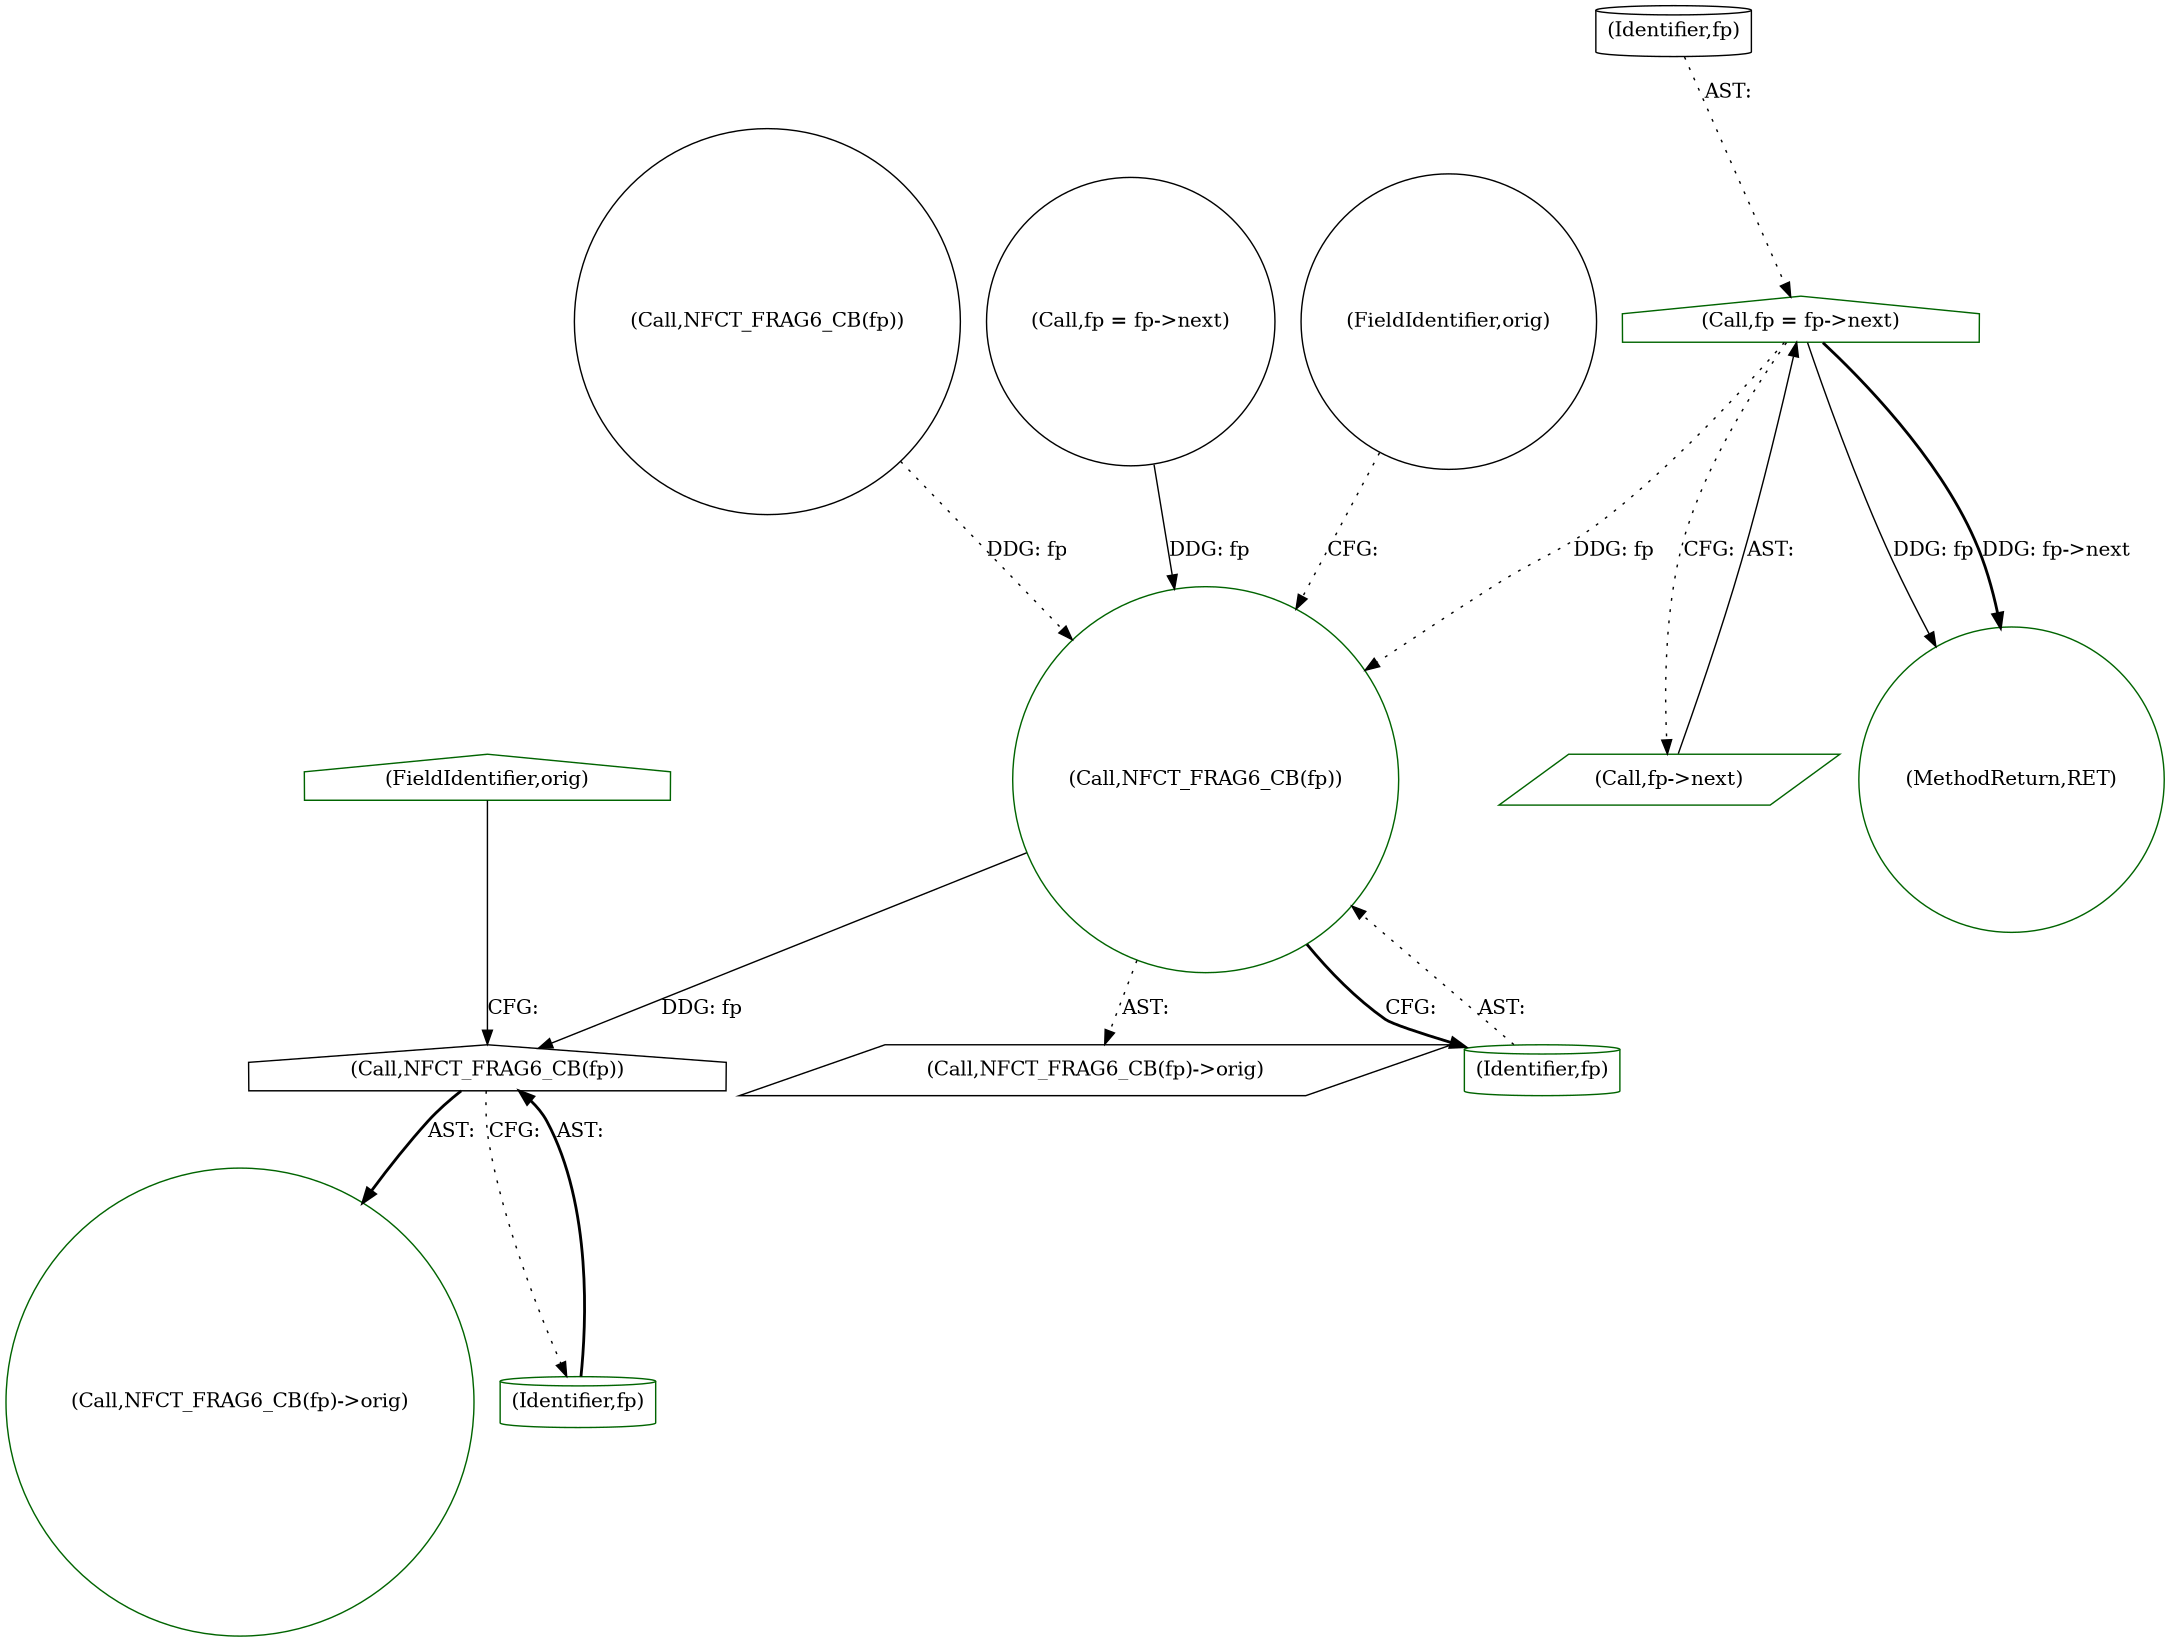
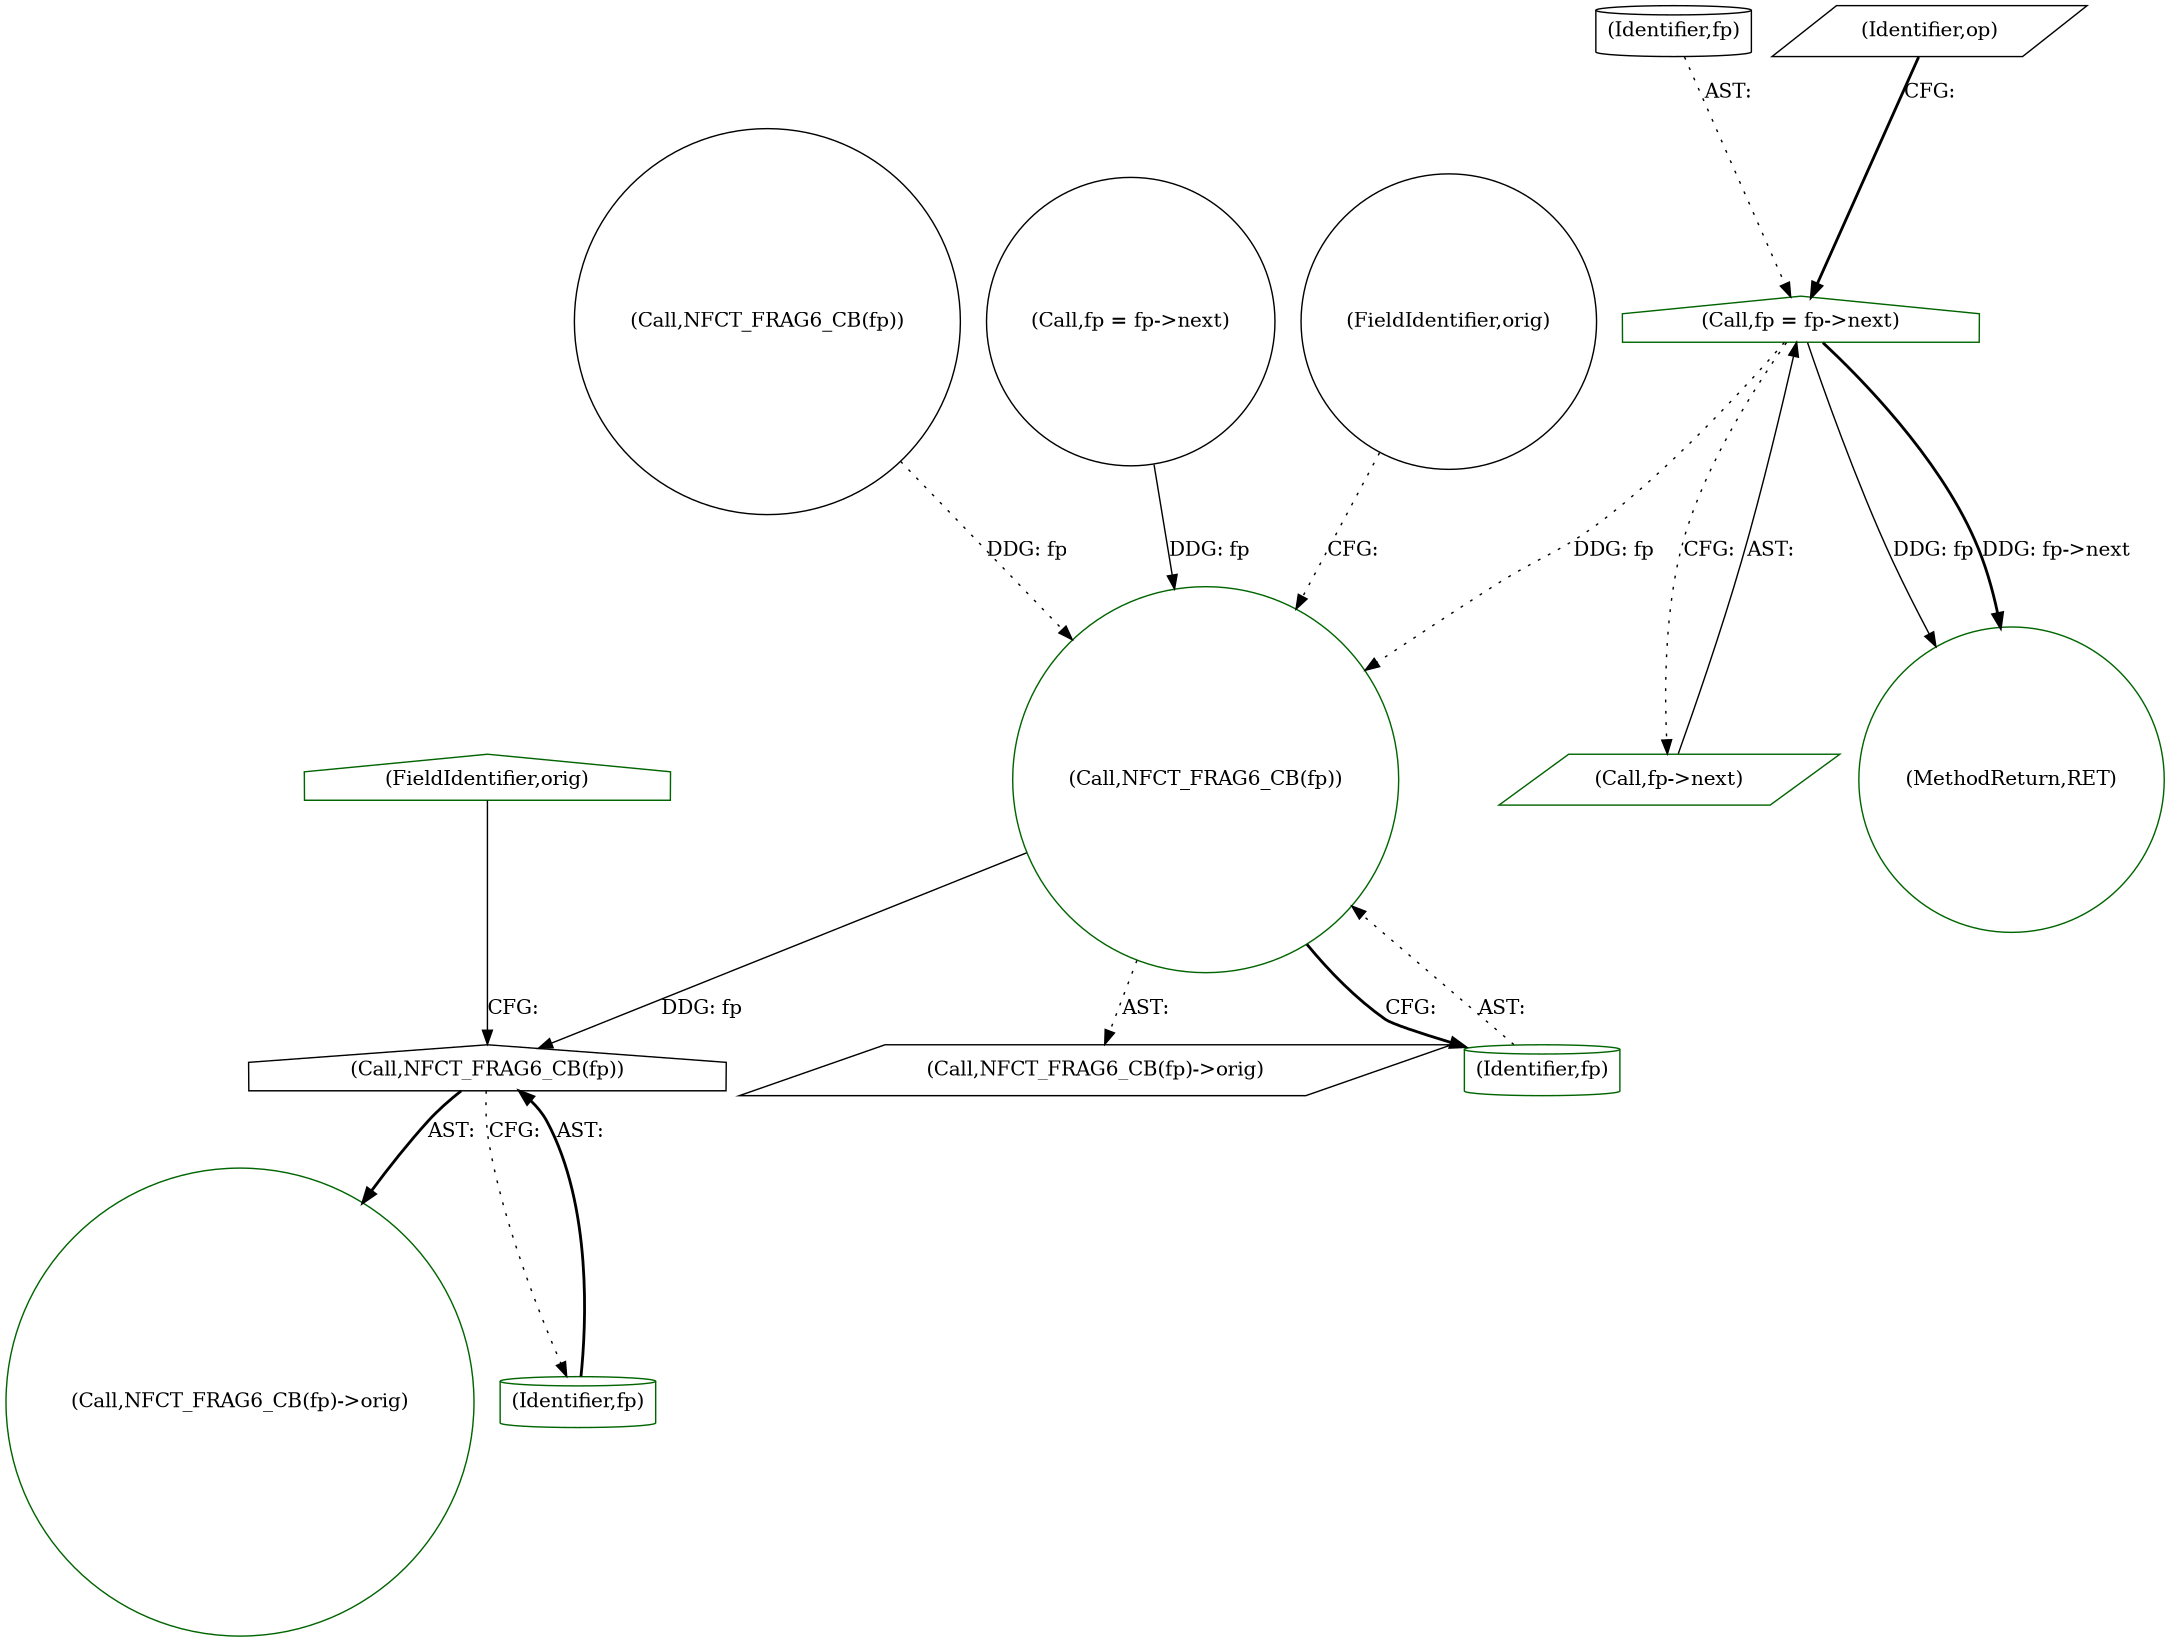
none -> (1930, 31)
